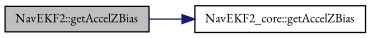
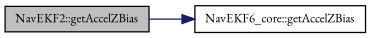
(280, 19) -> (280, 19)
